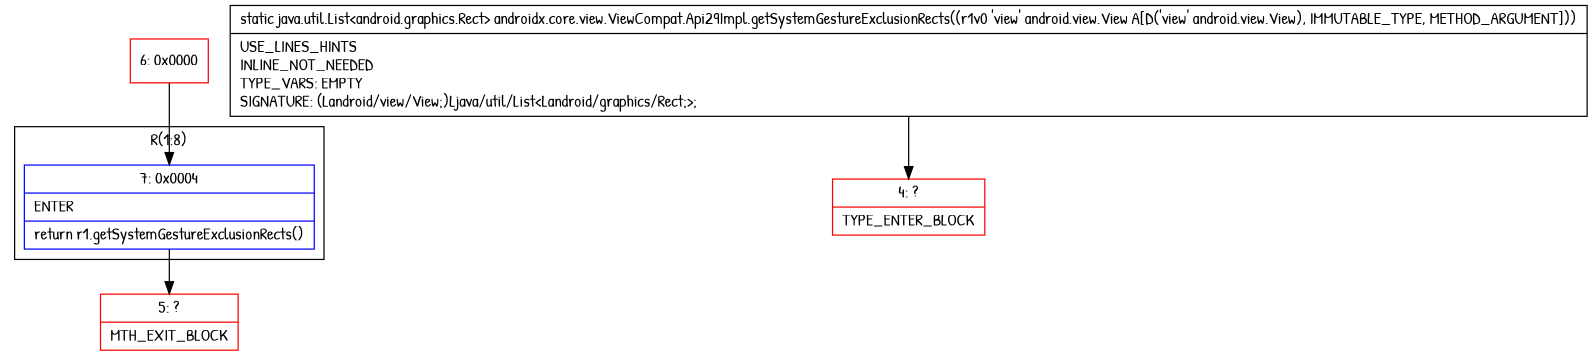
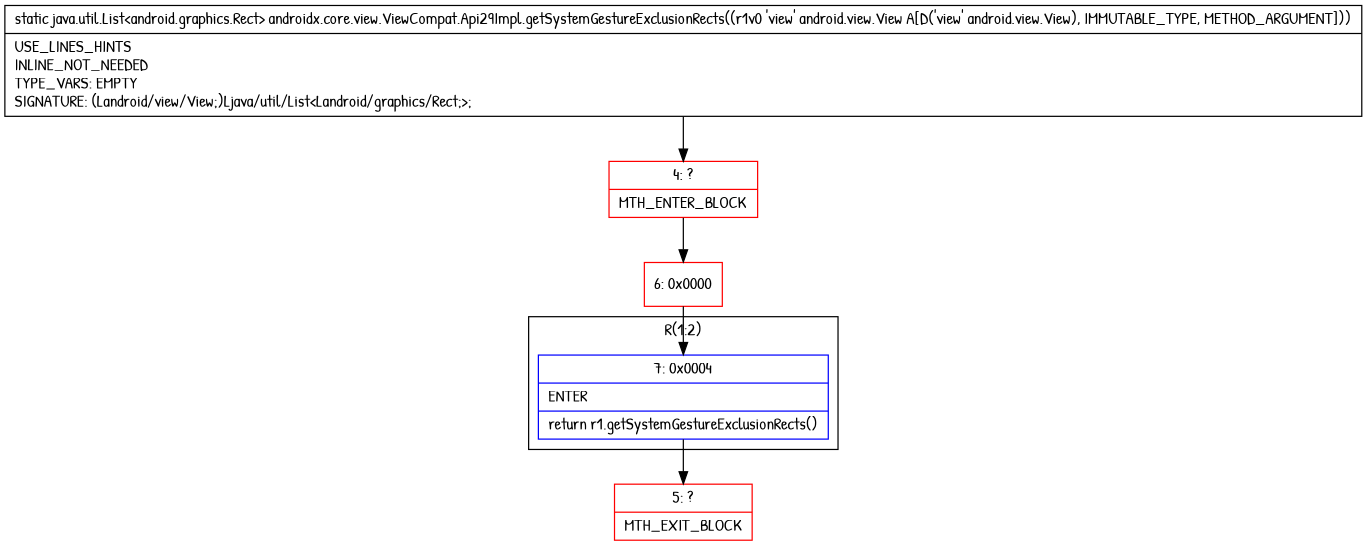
(169, 141) -> (683, 331)
(909, 220) -> (683, 203)
none -> (683, 234)
